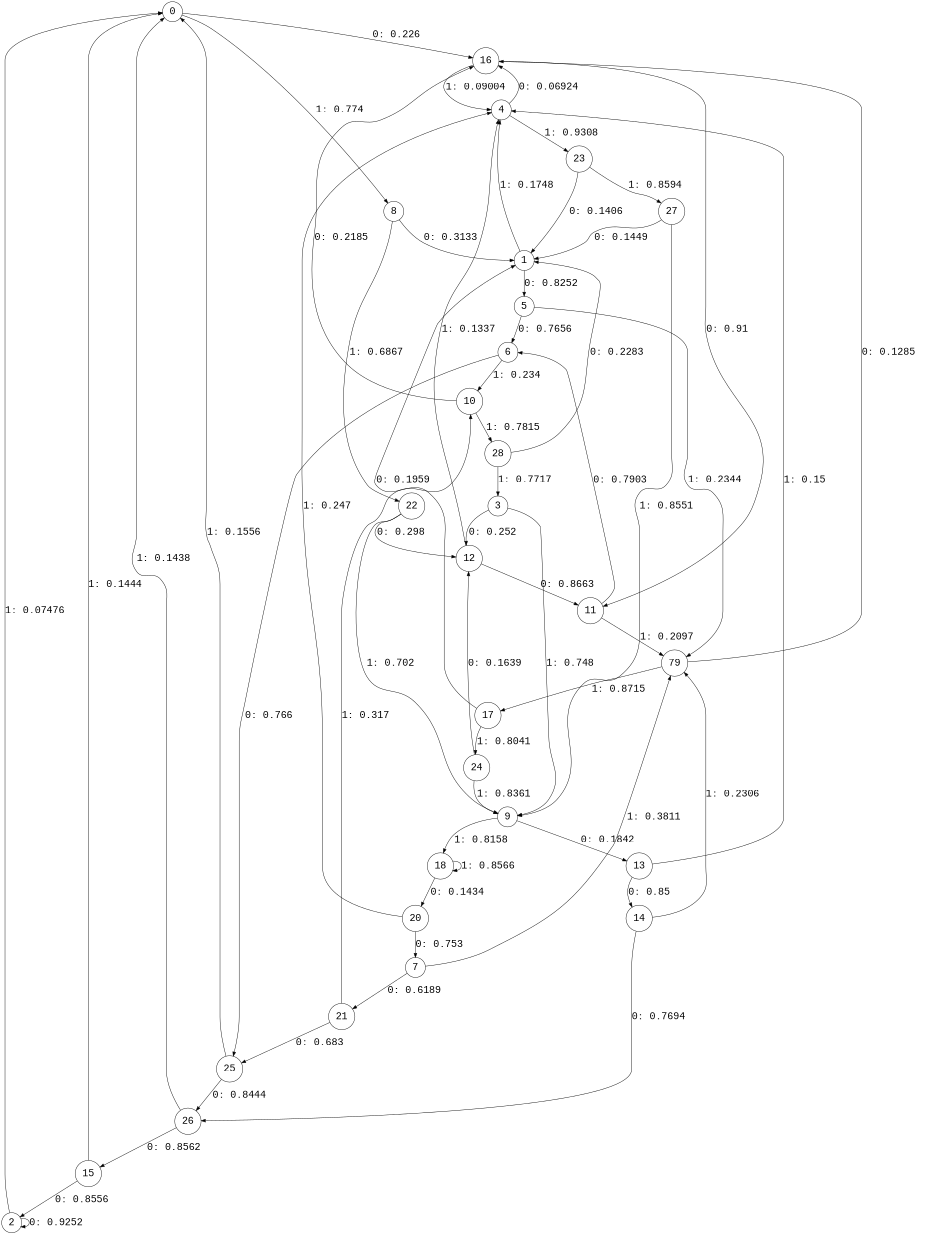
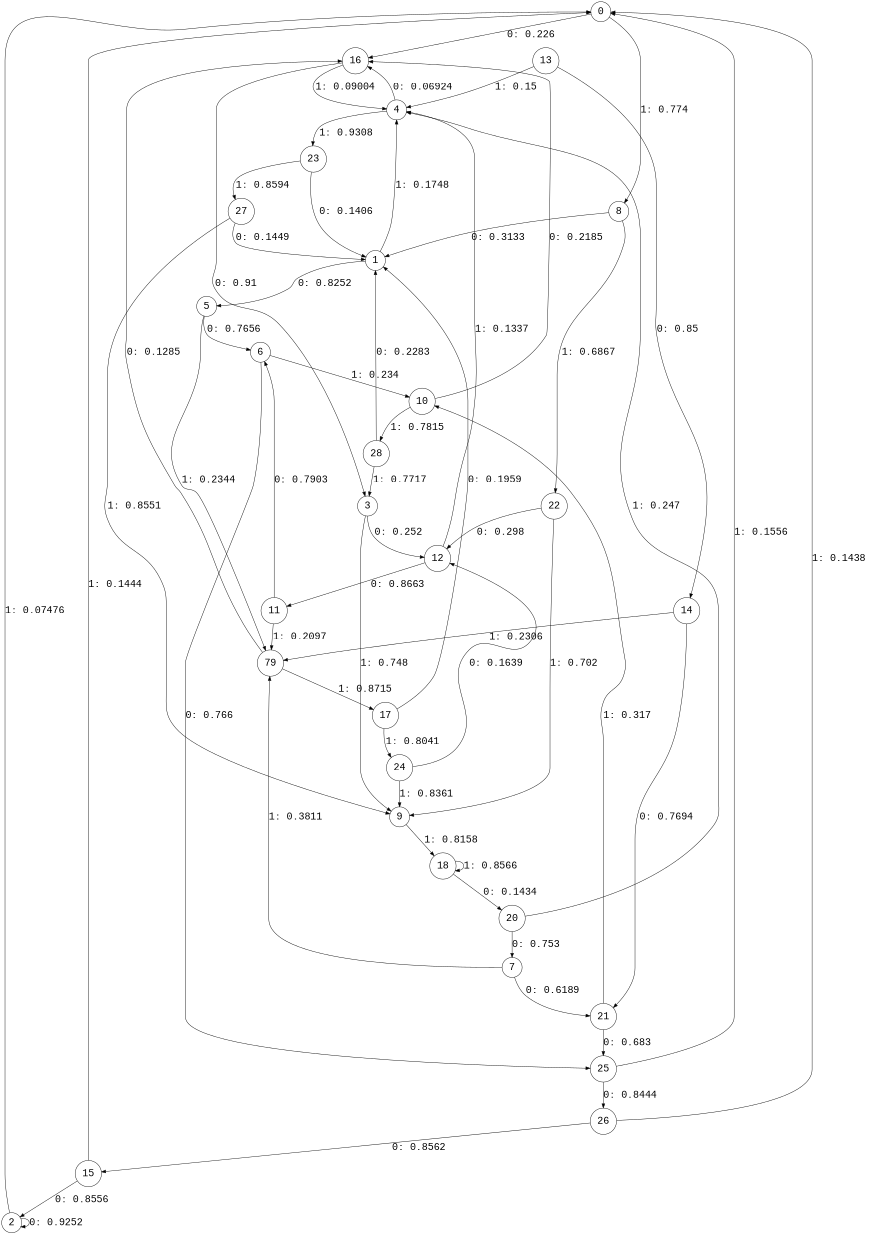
(706, 295) -> (216, 262)
(570, 840) -> none
(492, 1107) -> (639, 812)
